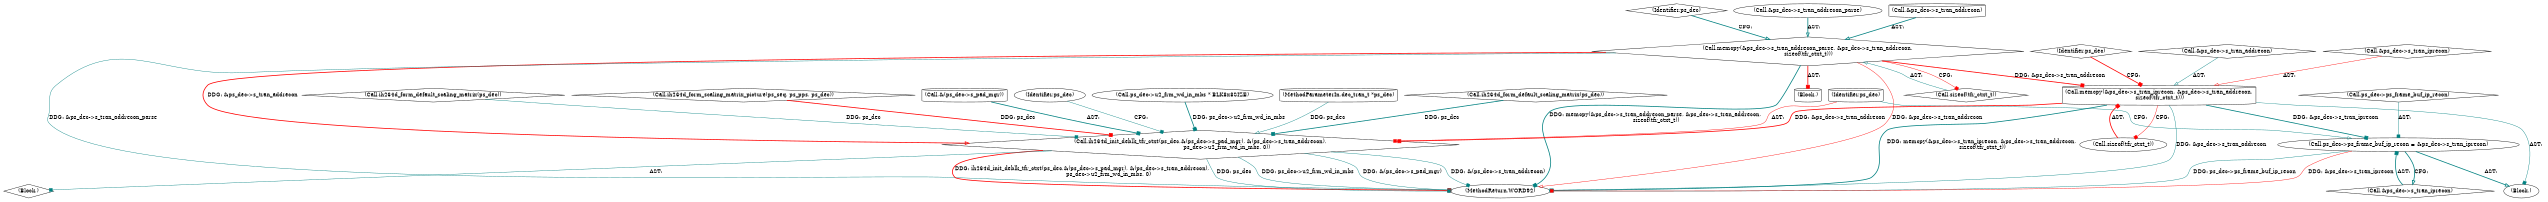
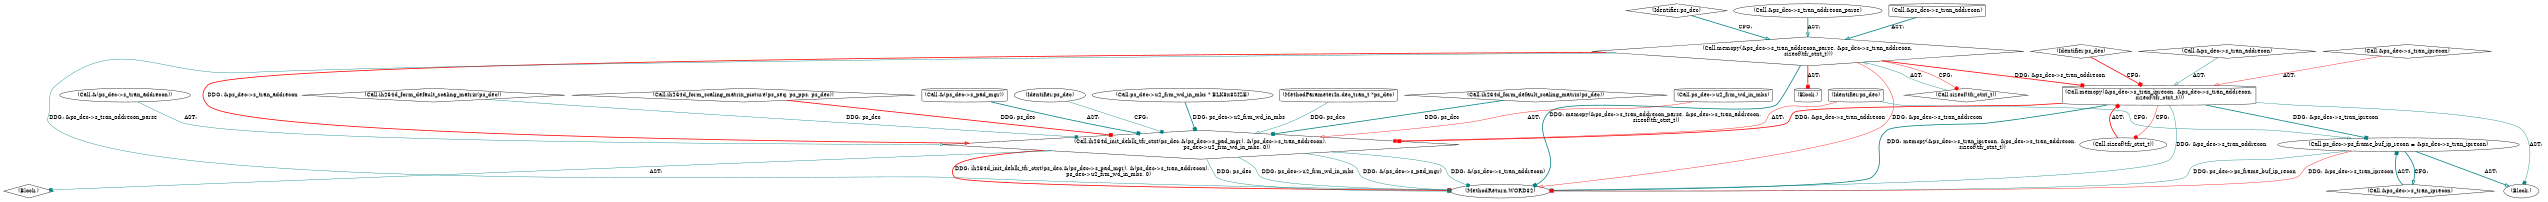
none -> (125, 95)
none -> (1723, 95)
(2398, 95) -> none
(1500, 191) -> (1500, 191)
